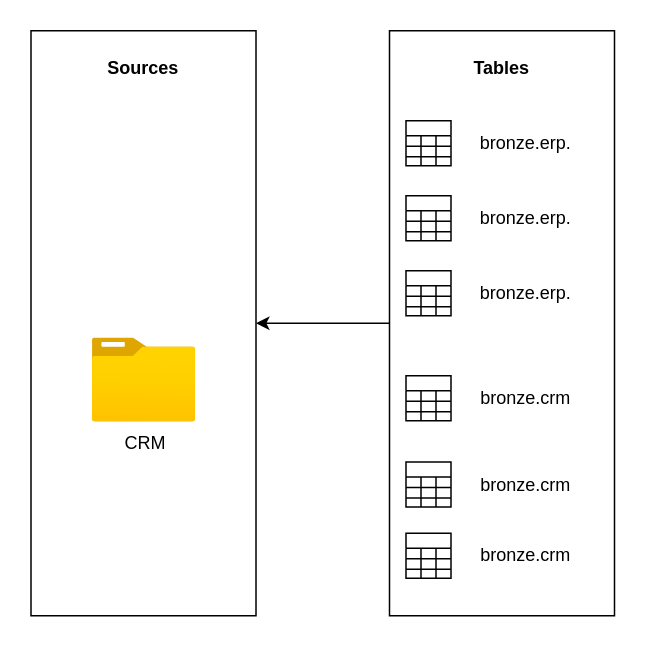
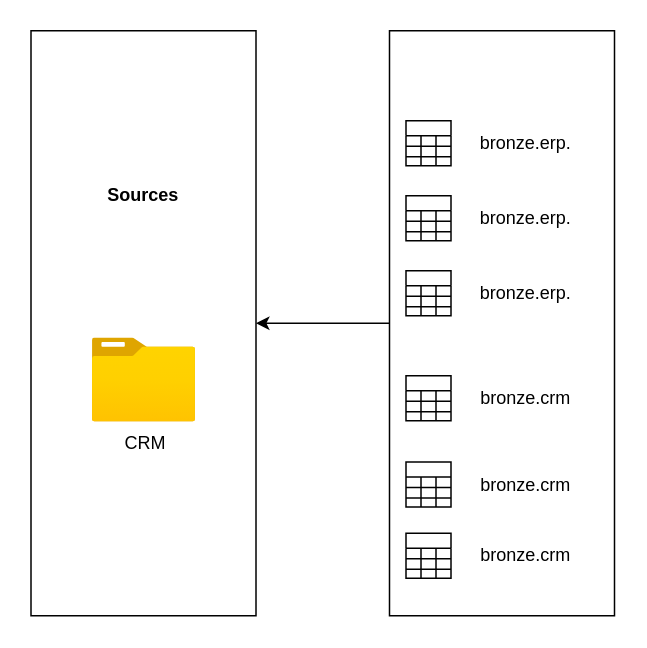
(143, 68) -> (143, 196)
(502, 68) -> none
